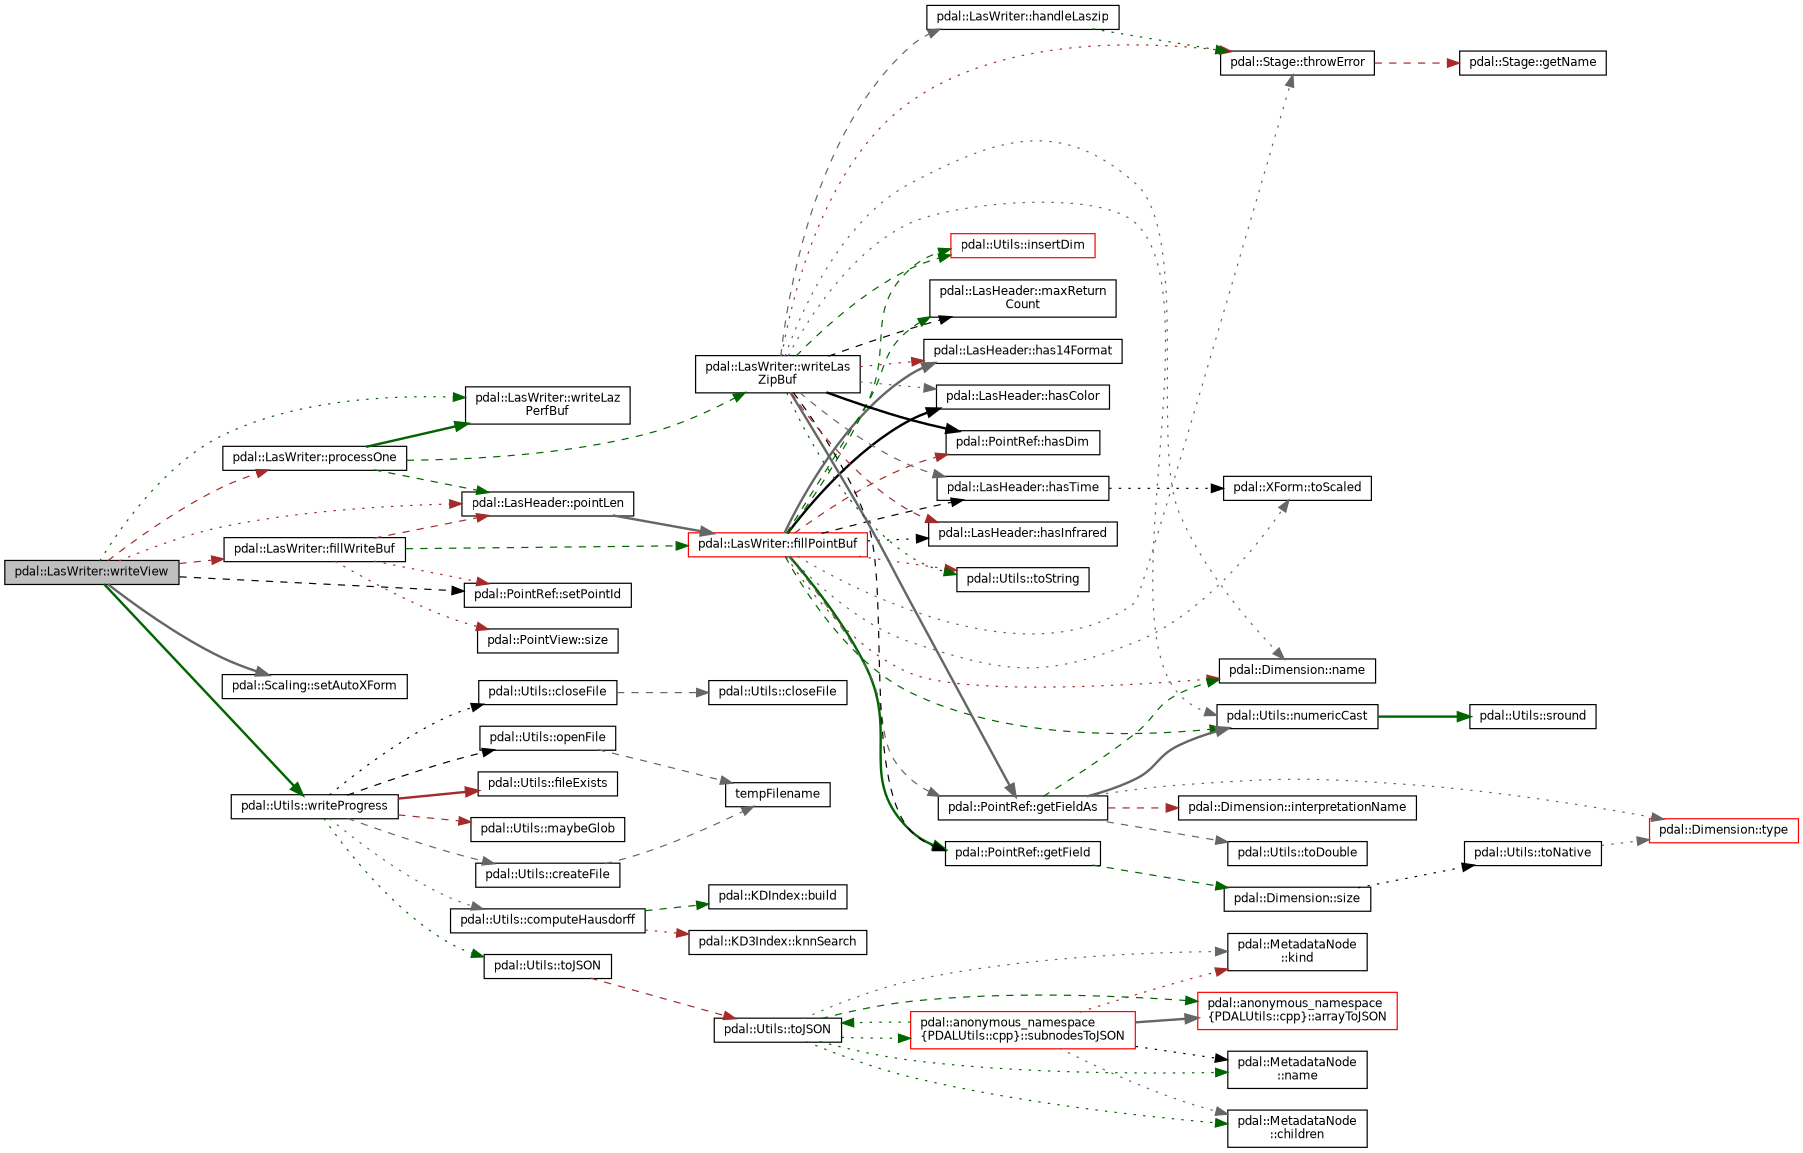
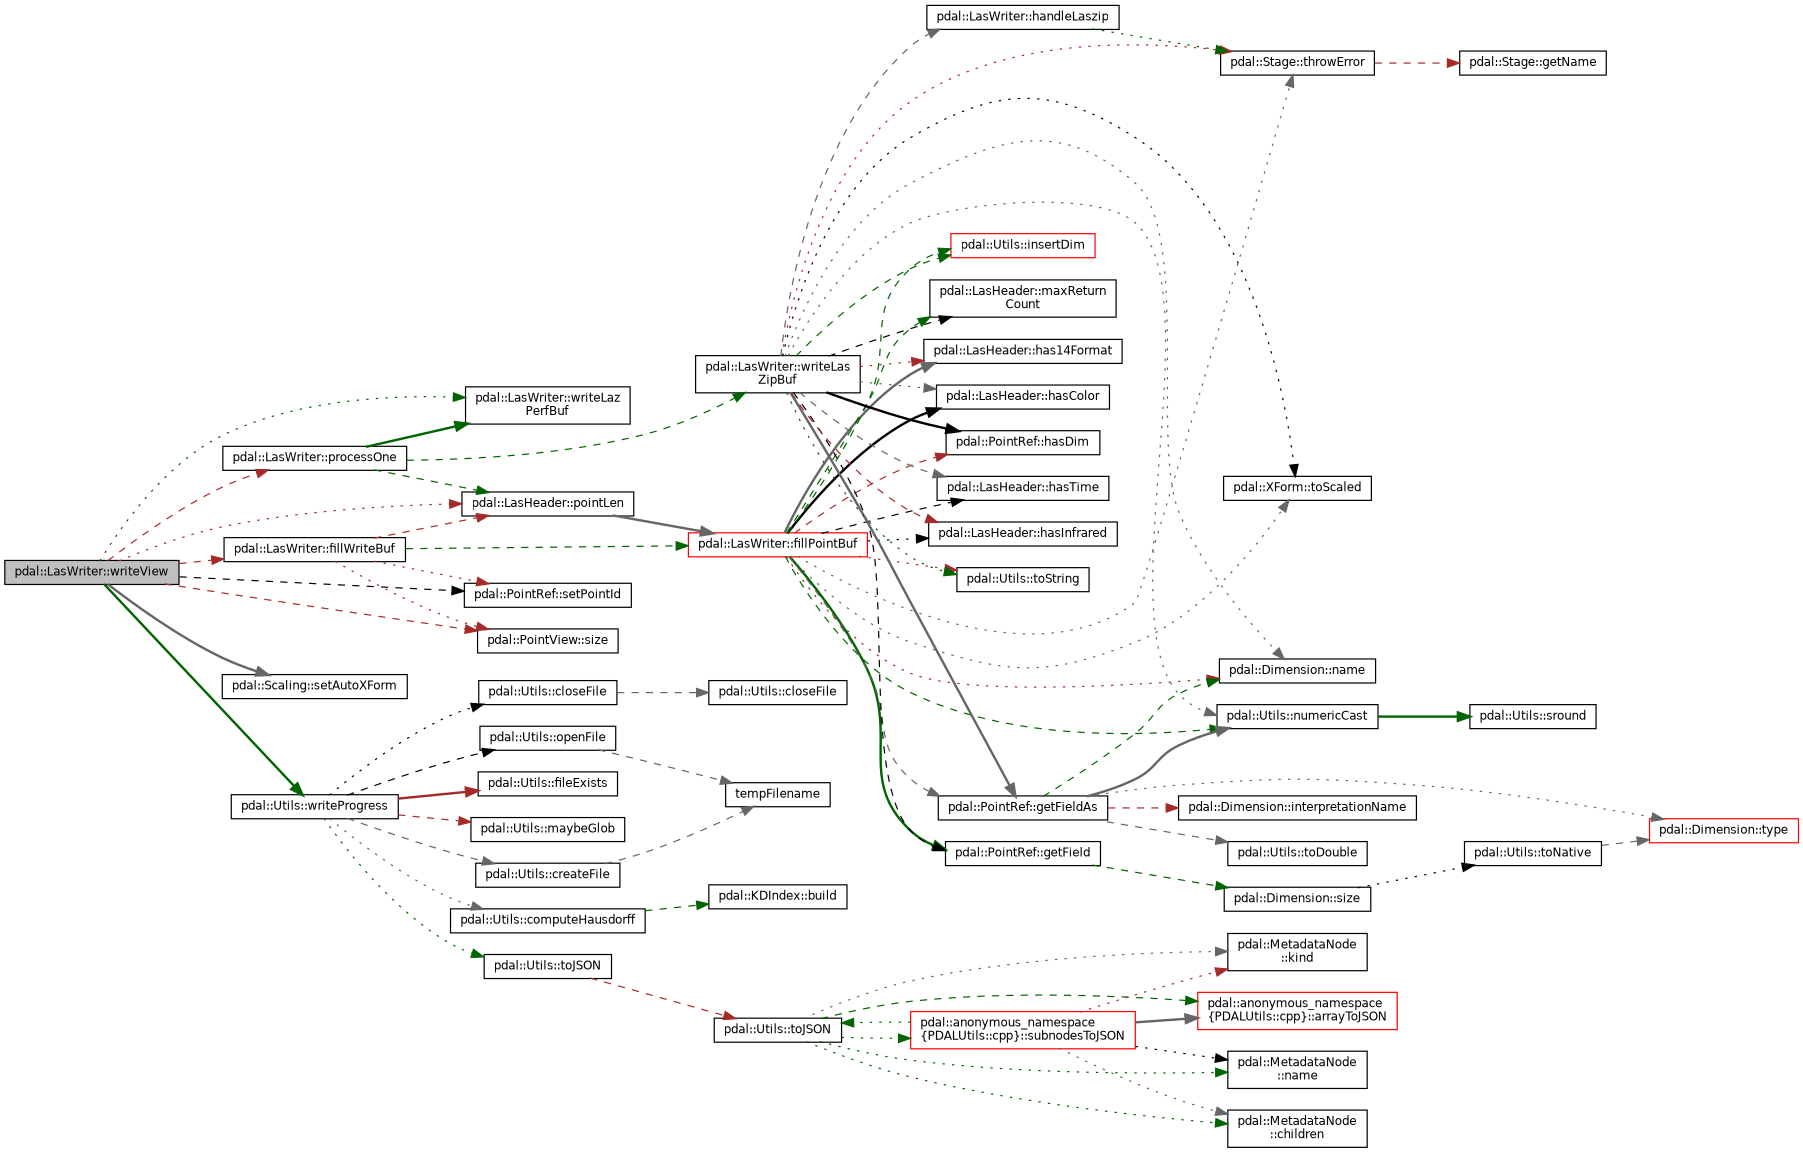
(1150, 488) -> (1079, 109)
none -> (315, 607)
(1619, 843) -> (1619, 843)
(778, 942) -> none
